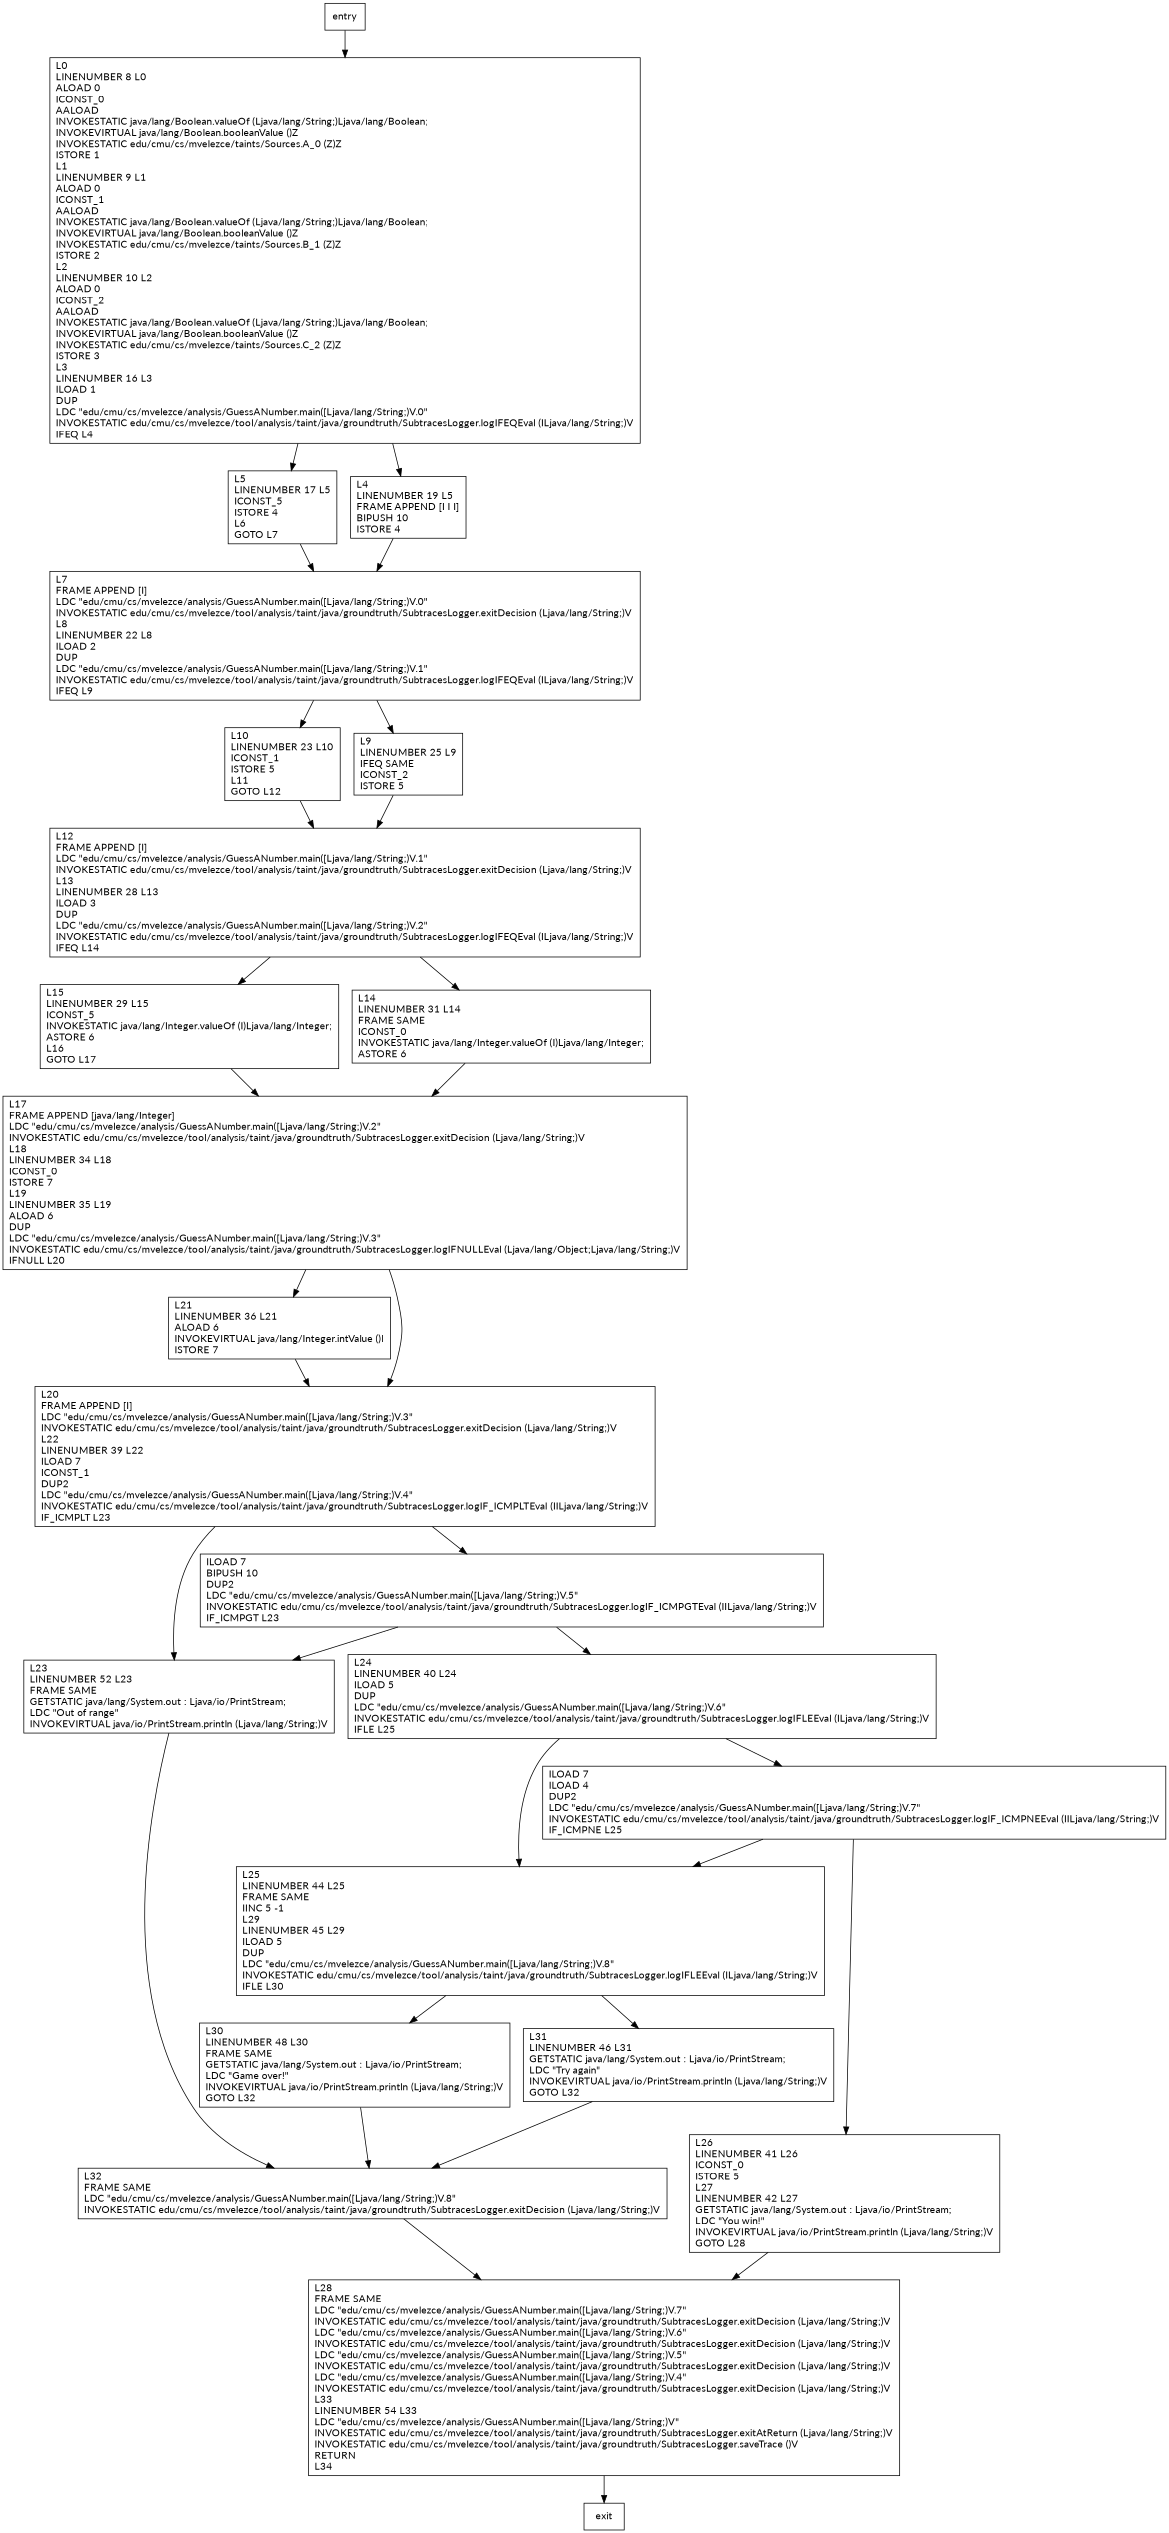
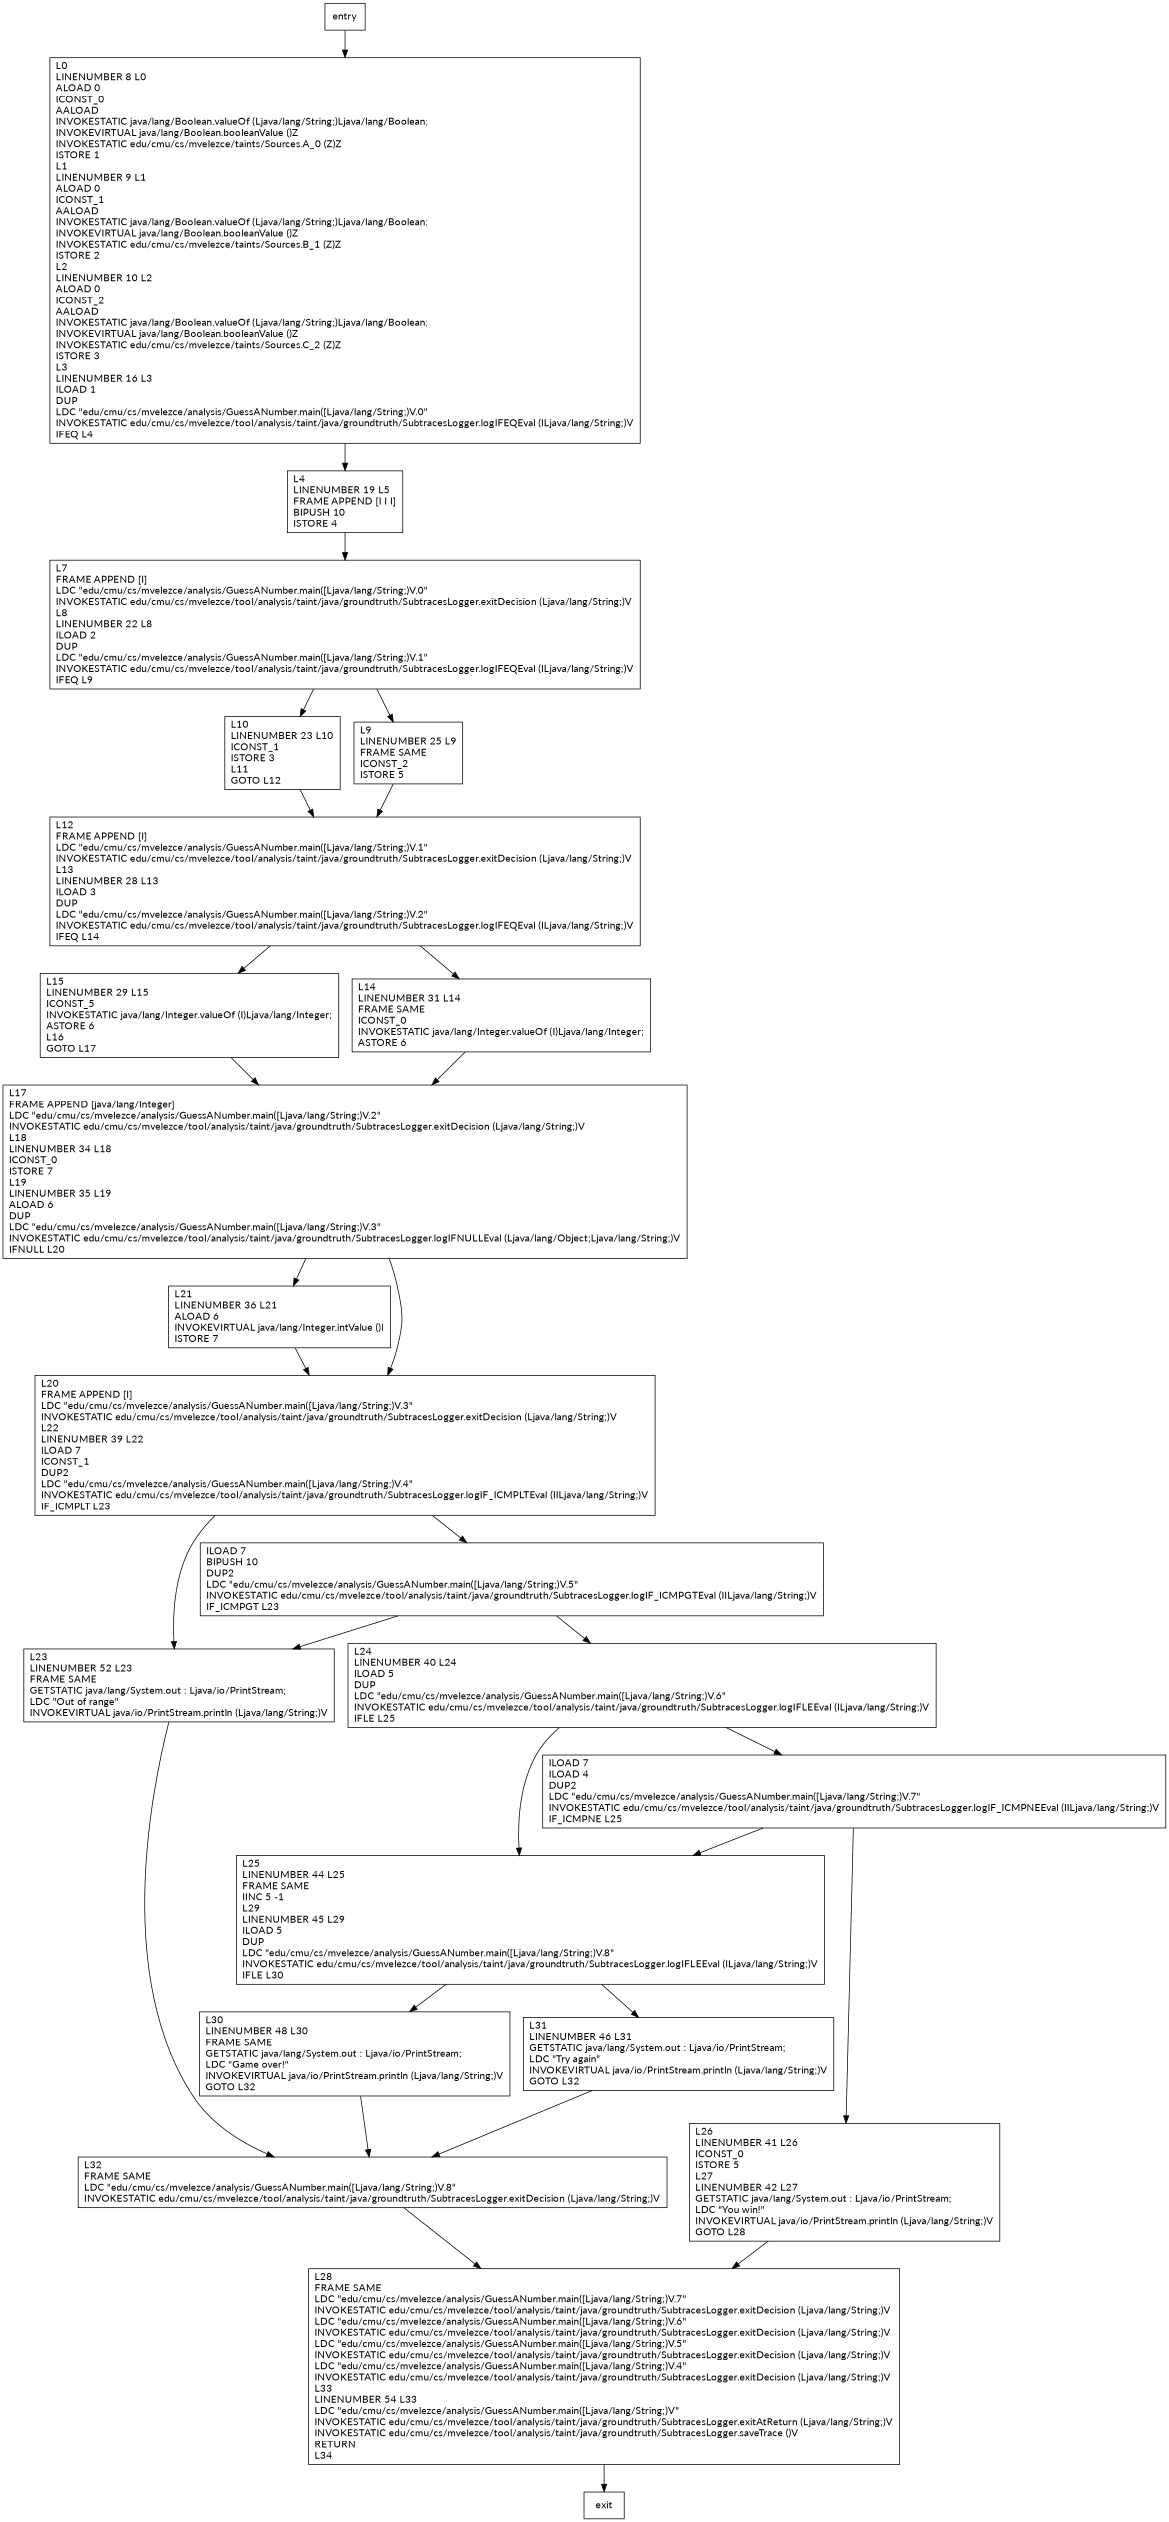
(283, 507) -> none
(283, 764) -> (283, 753)
(408, 764) -> (408, 753)
